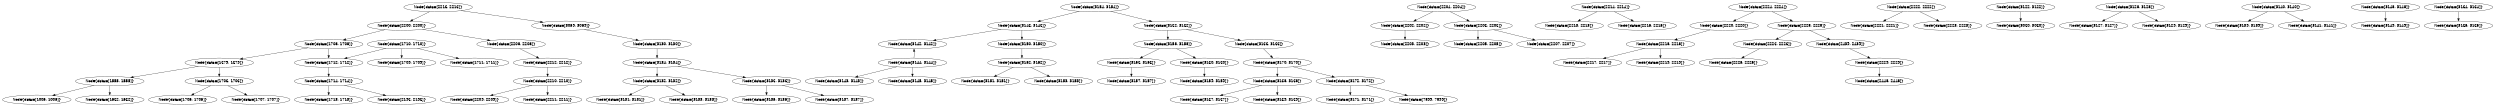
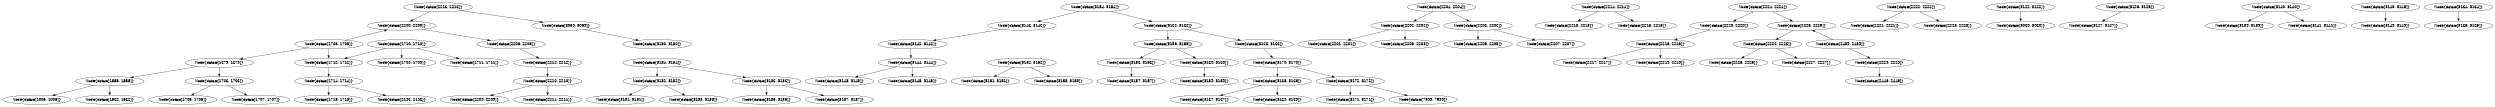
(2167, 26) -> none
(365, 34) -> (365, 35)
(1819, 35) -> (1824, 35)
(1022, 44) -> none
none -> (1332, 44)
(657, 52) -> none
(914, 55) -> (911, 52)
none -> (1806, 63)
